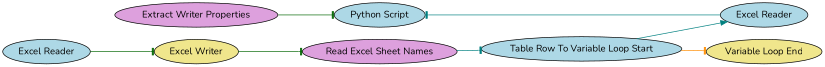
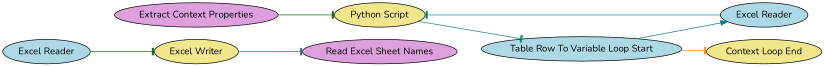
(196, 15) -> (196, 15)
(380, 15) -> (380, 15)
(468, 50) -> (469, 30)
(269, 52) -> (269, 52)
(764, 52) -> (764, 52)
